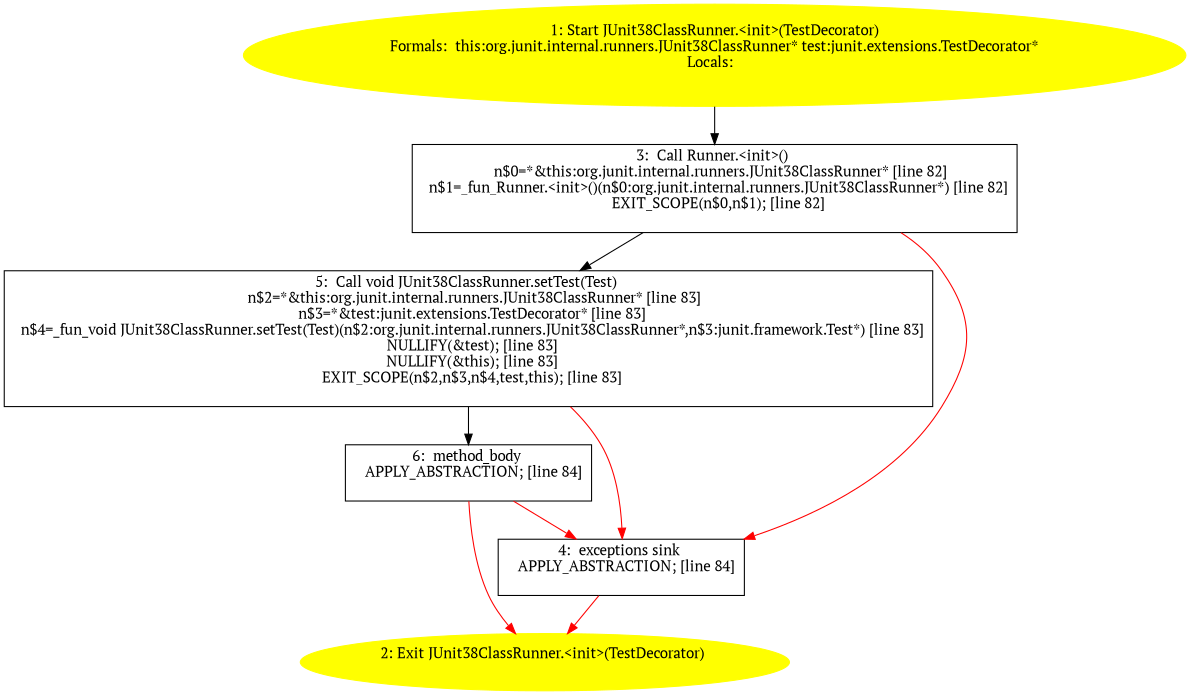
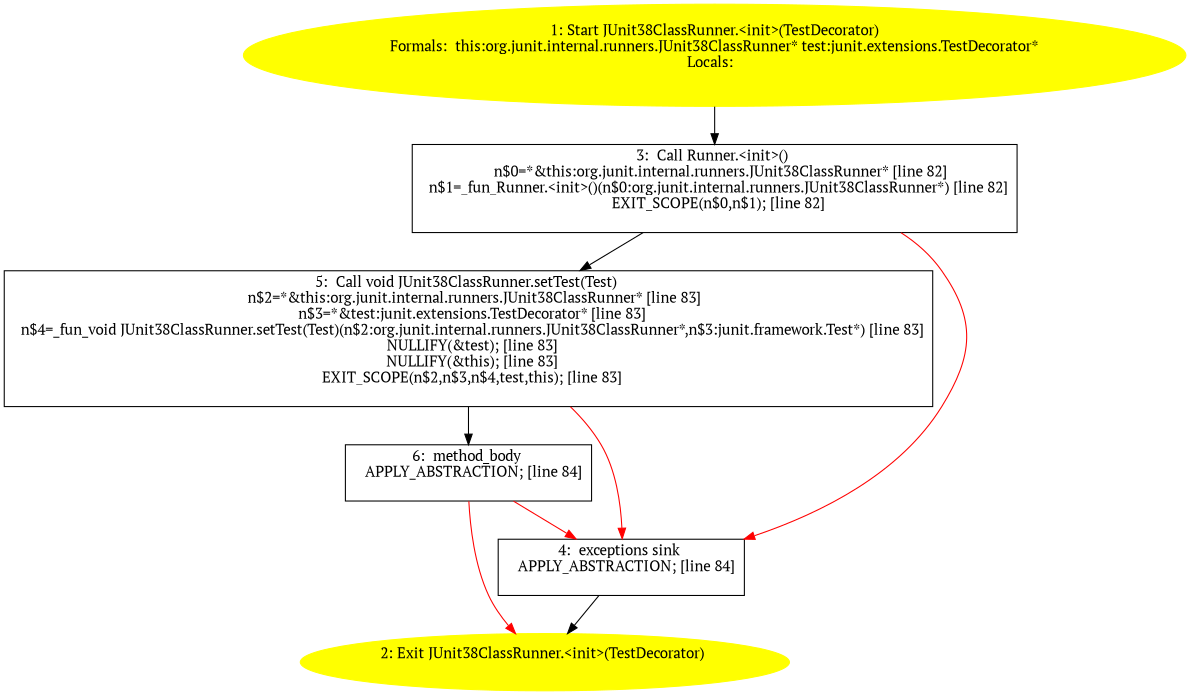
(587, 610) -> (587, 610)
